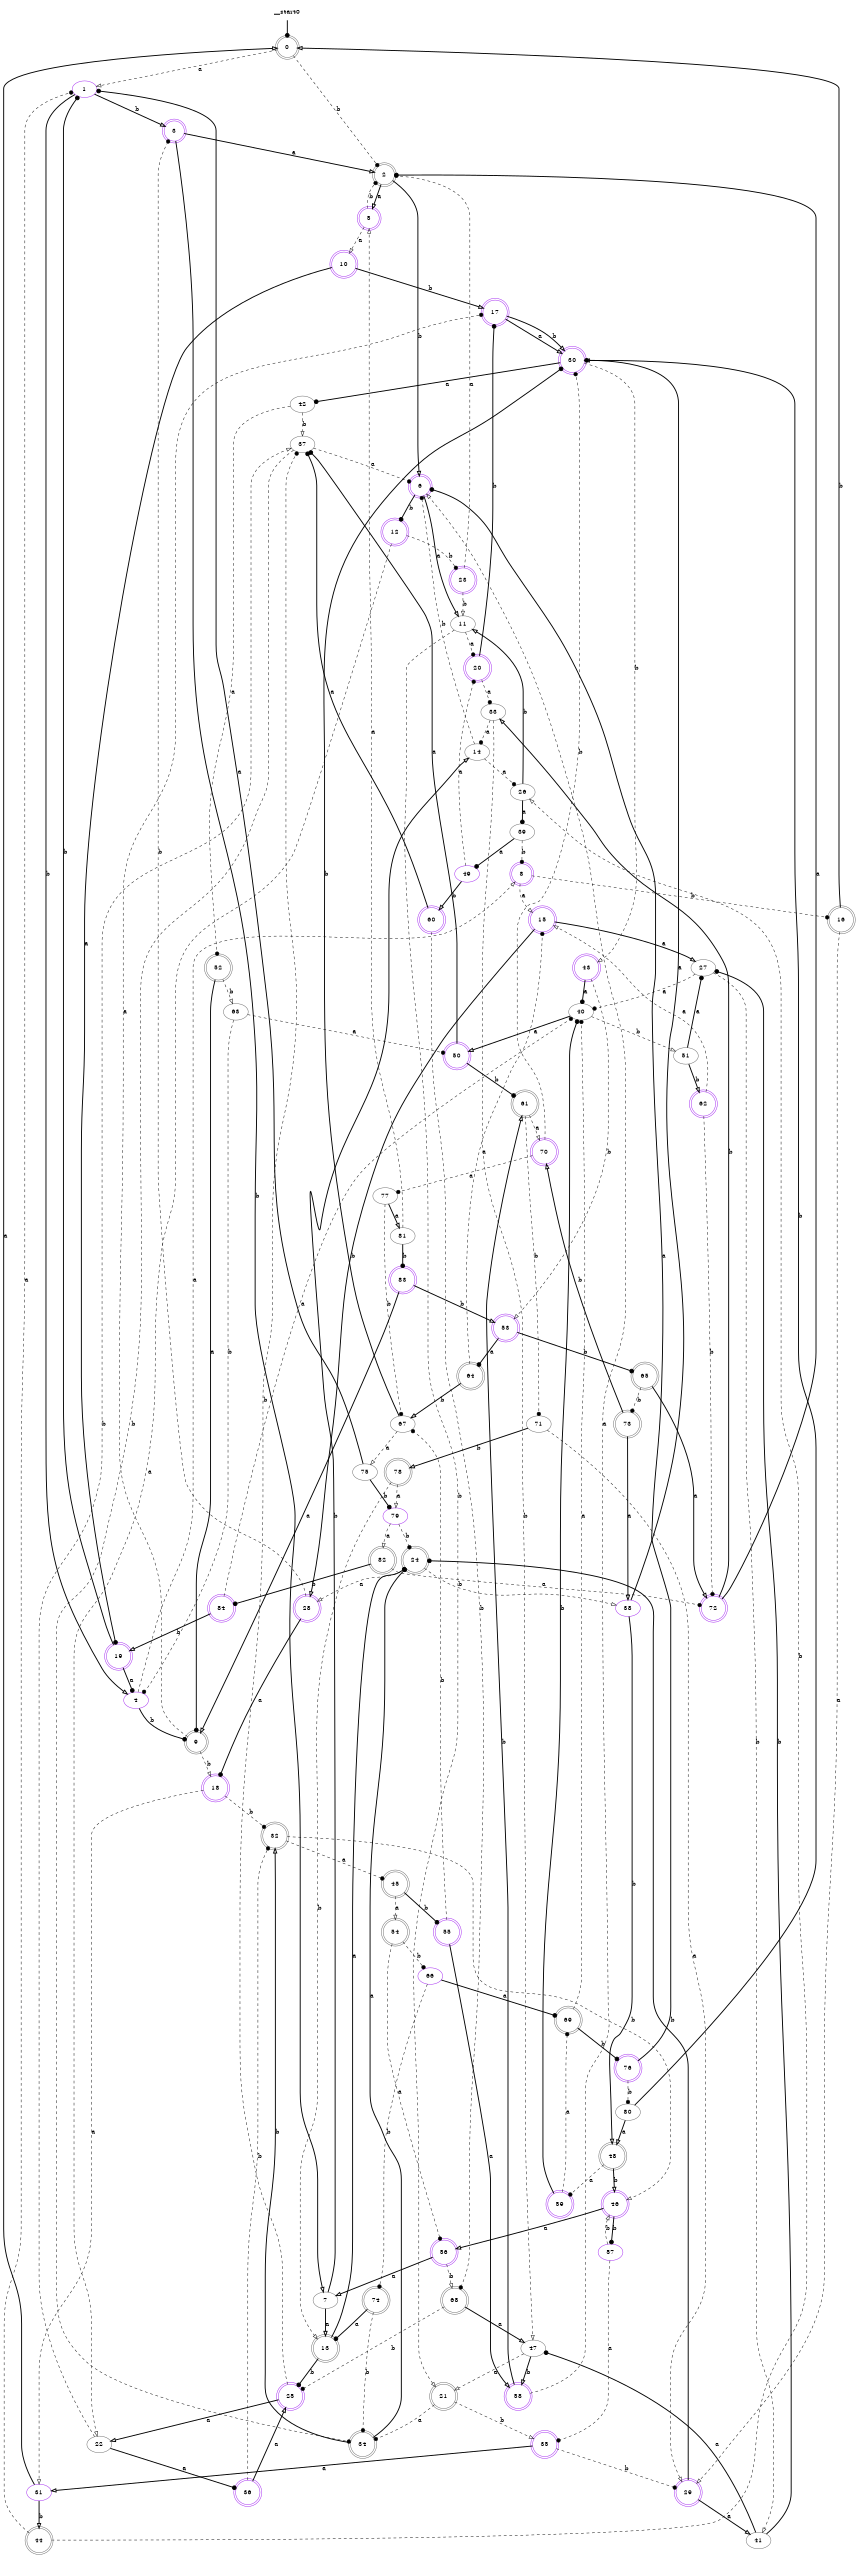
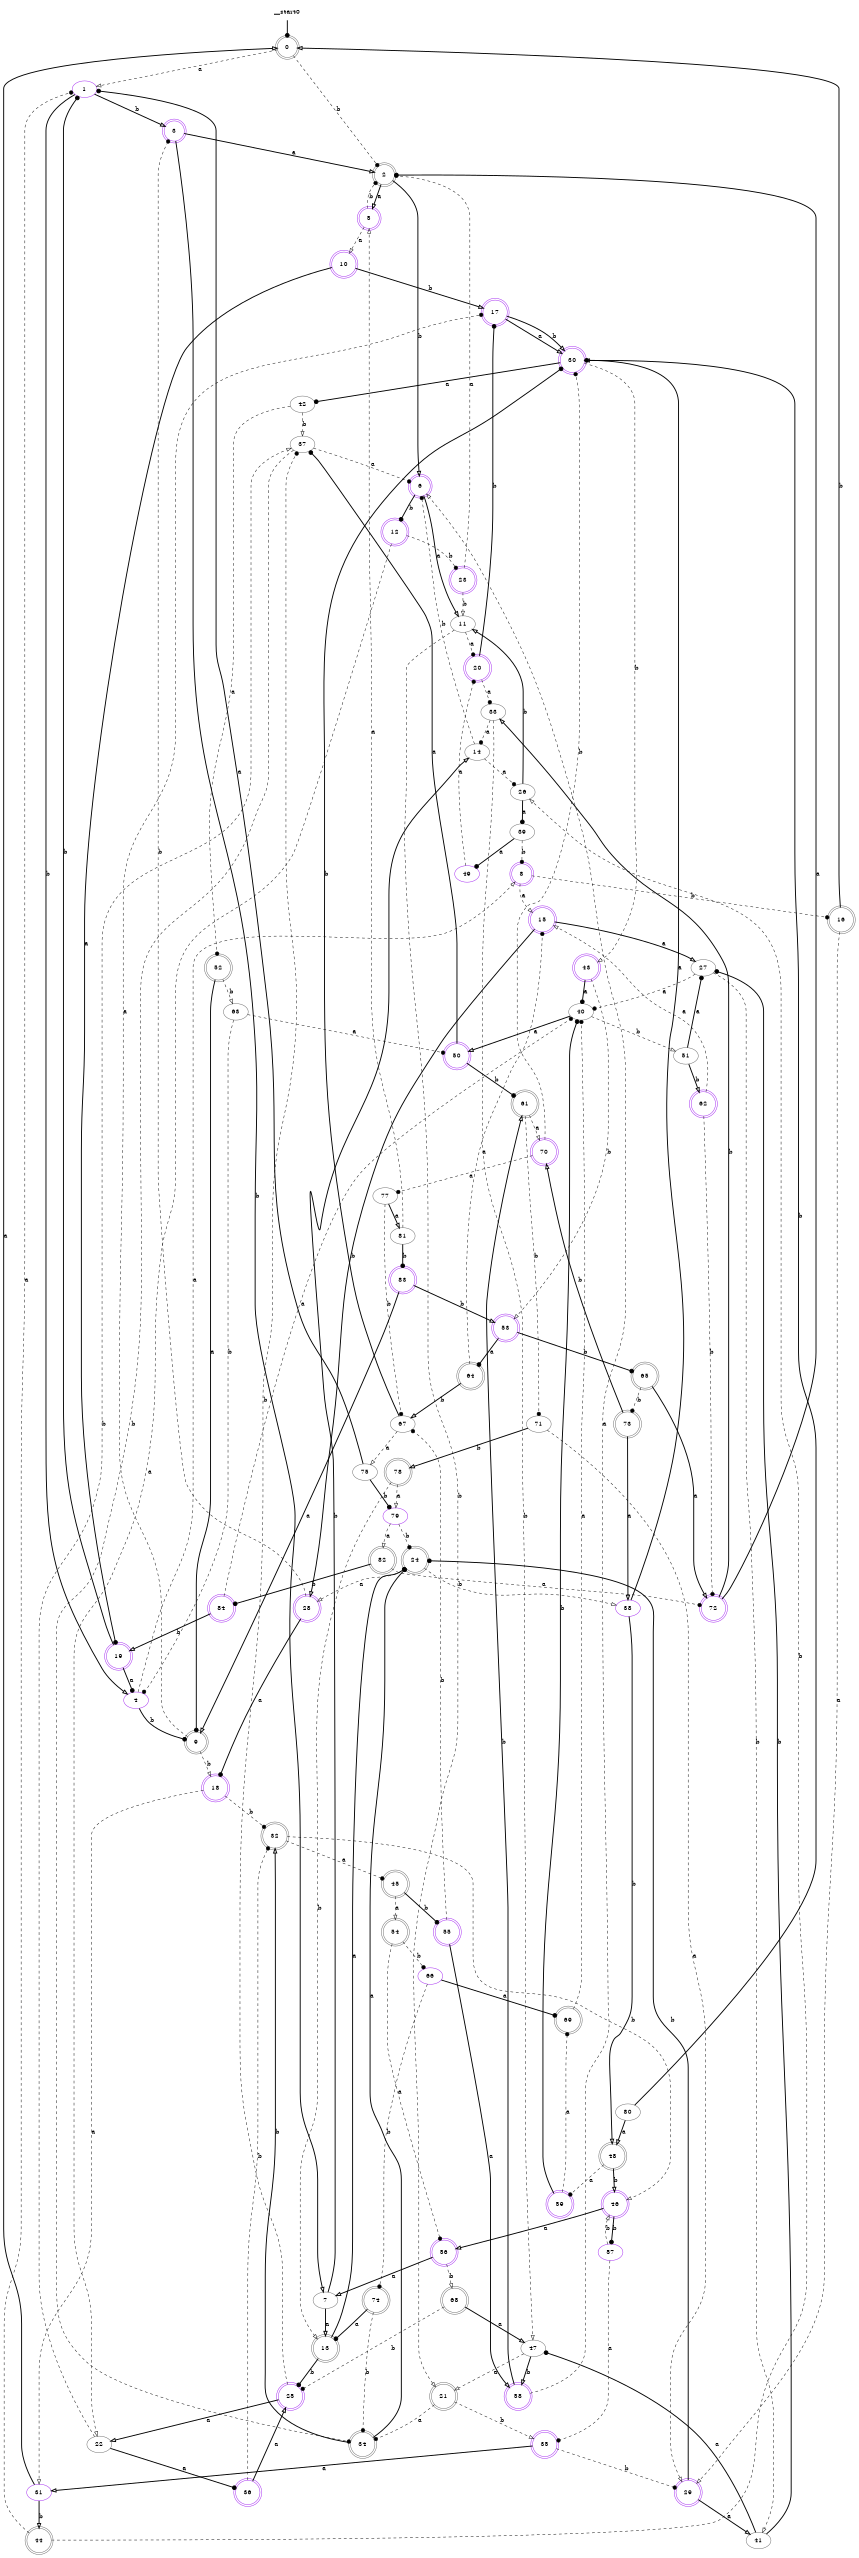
(432, 920) -> none
(628, 2068) -> none
